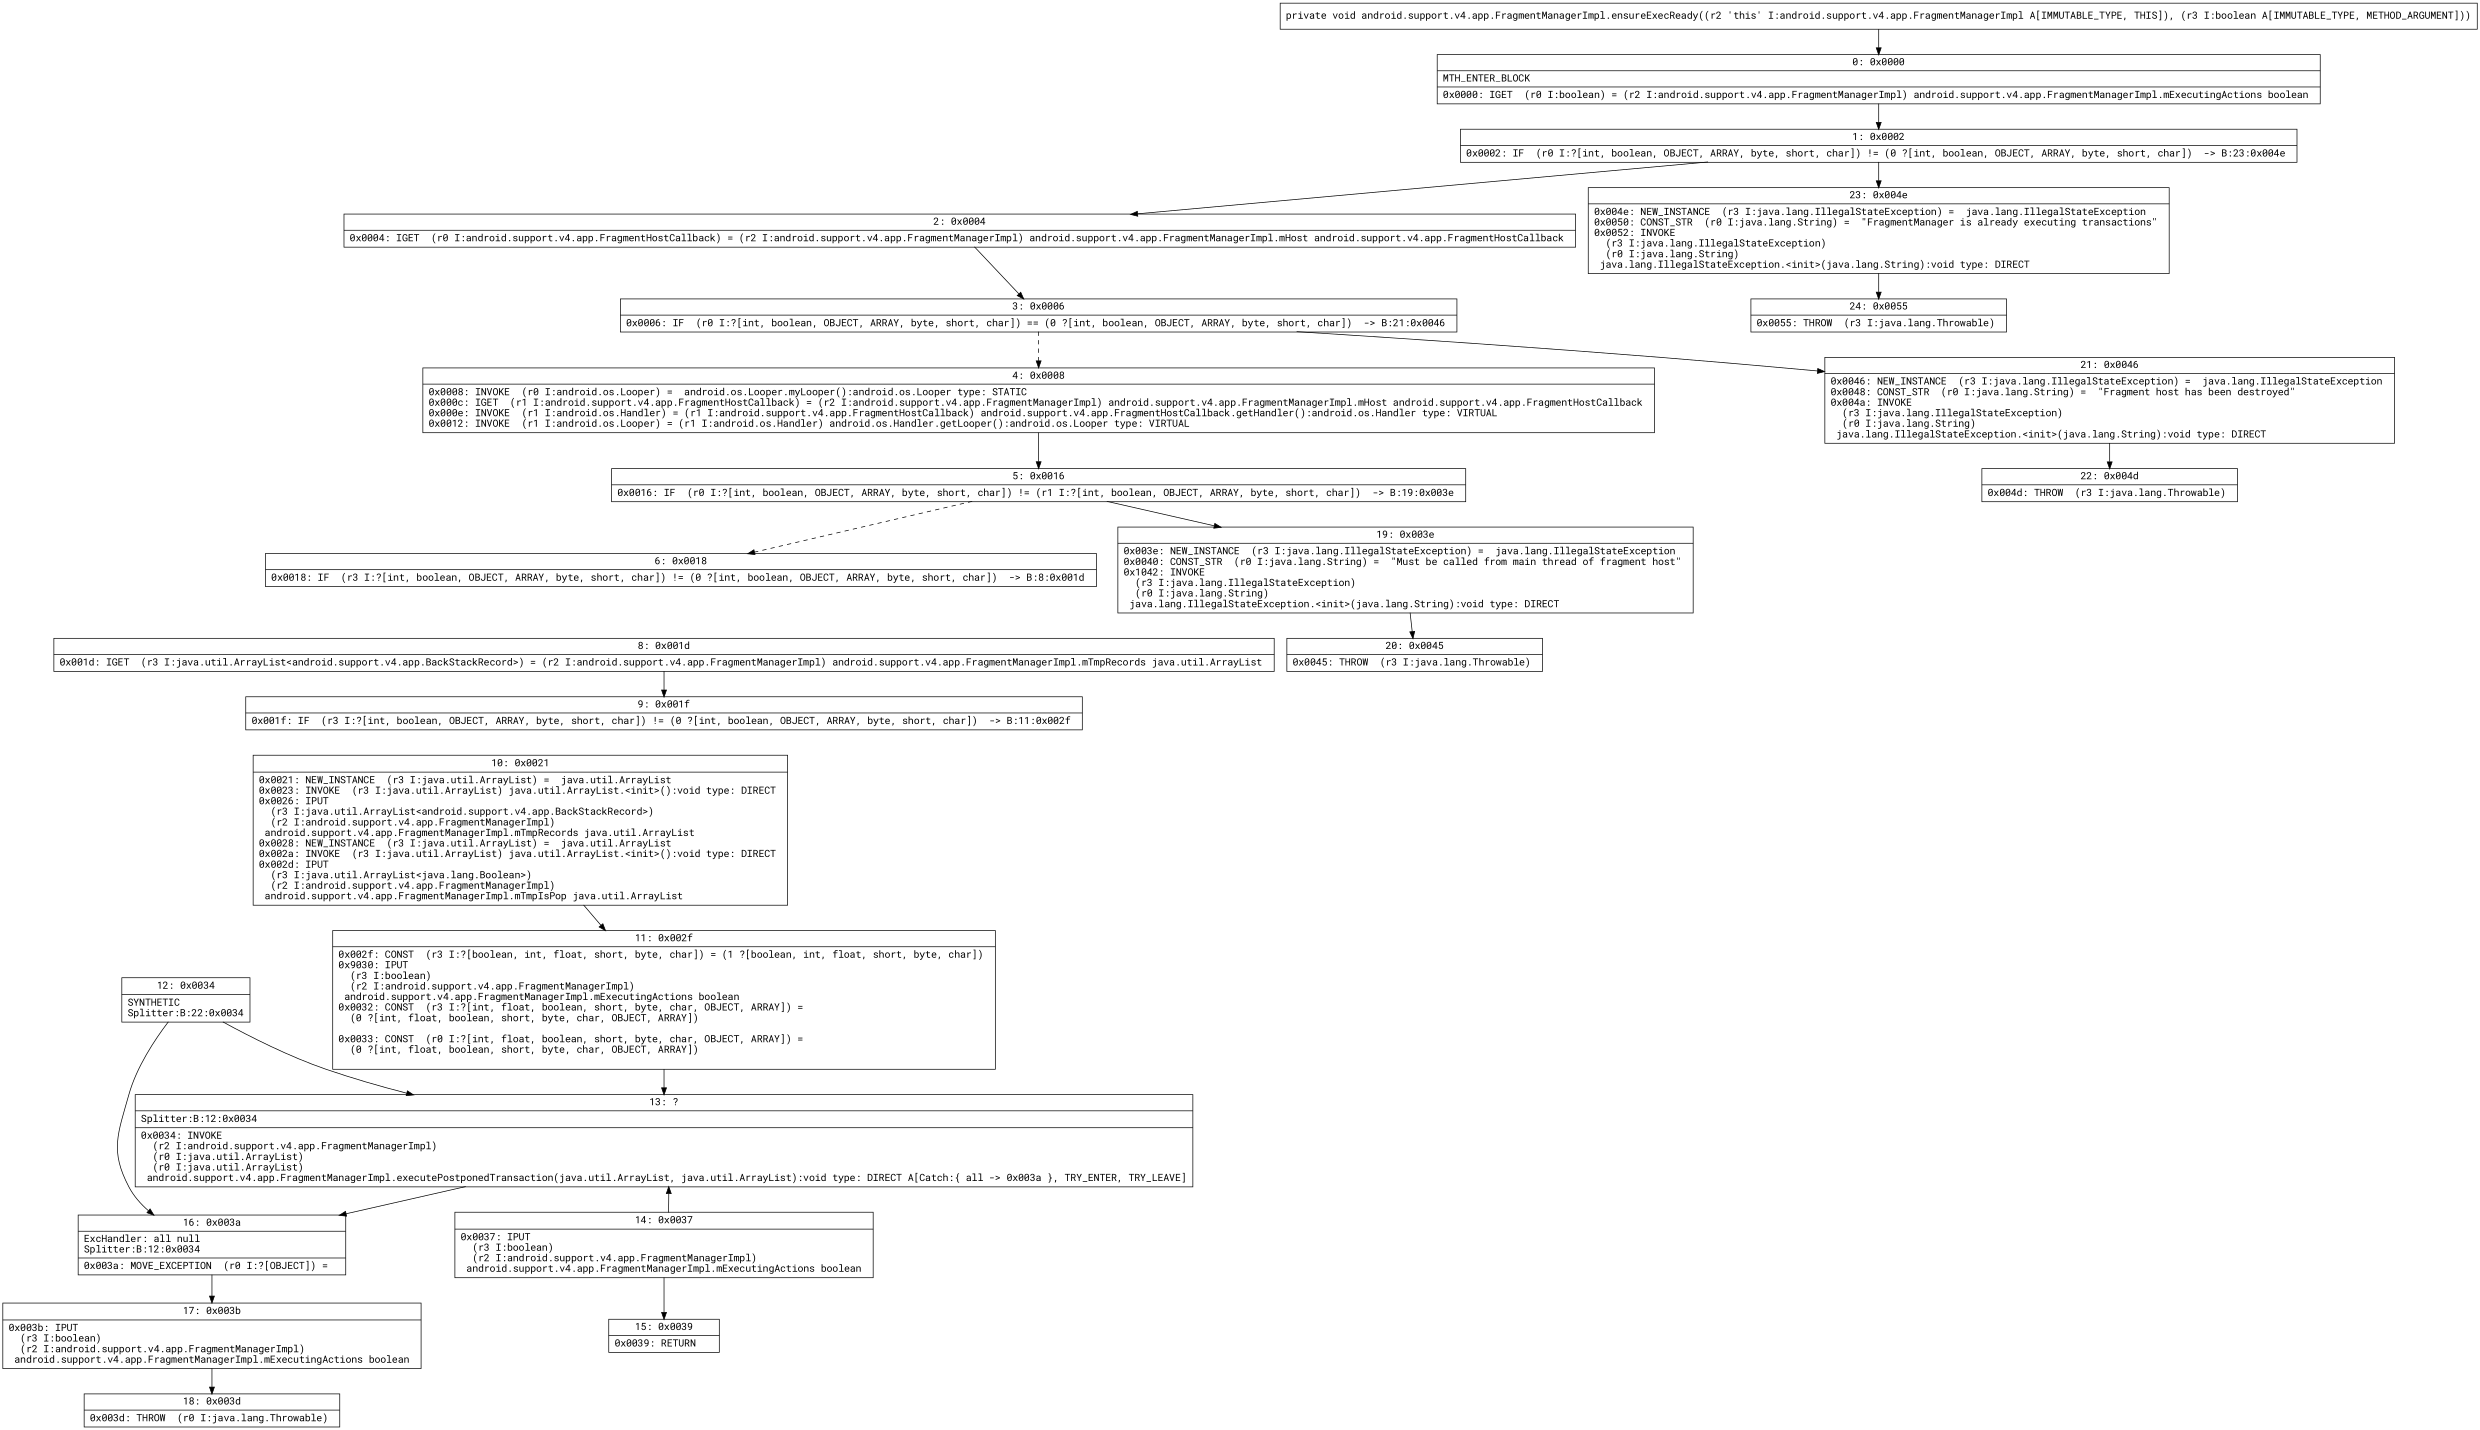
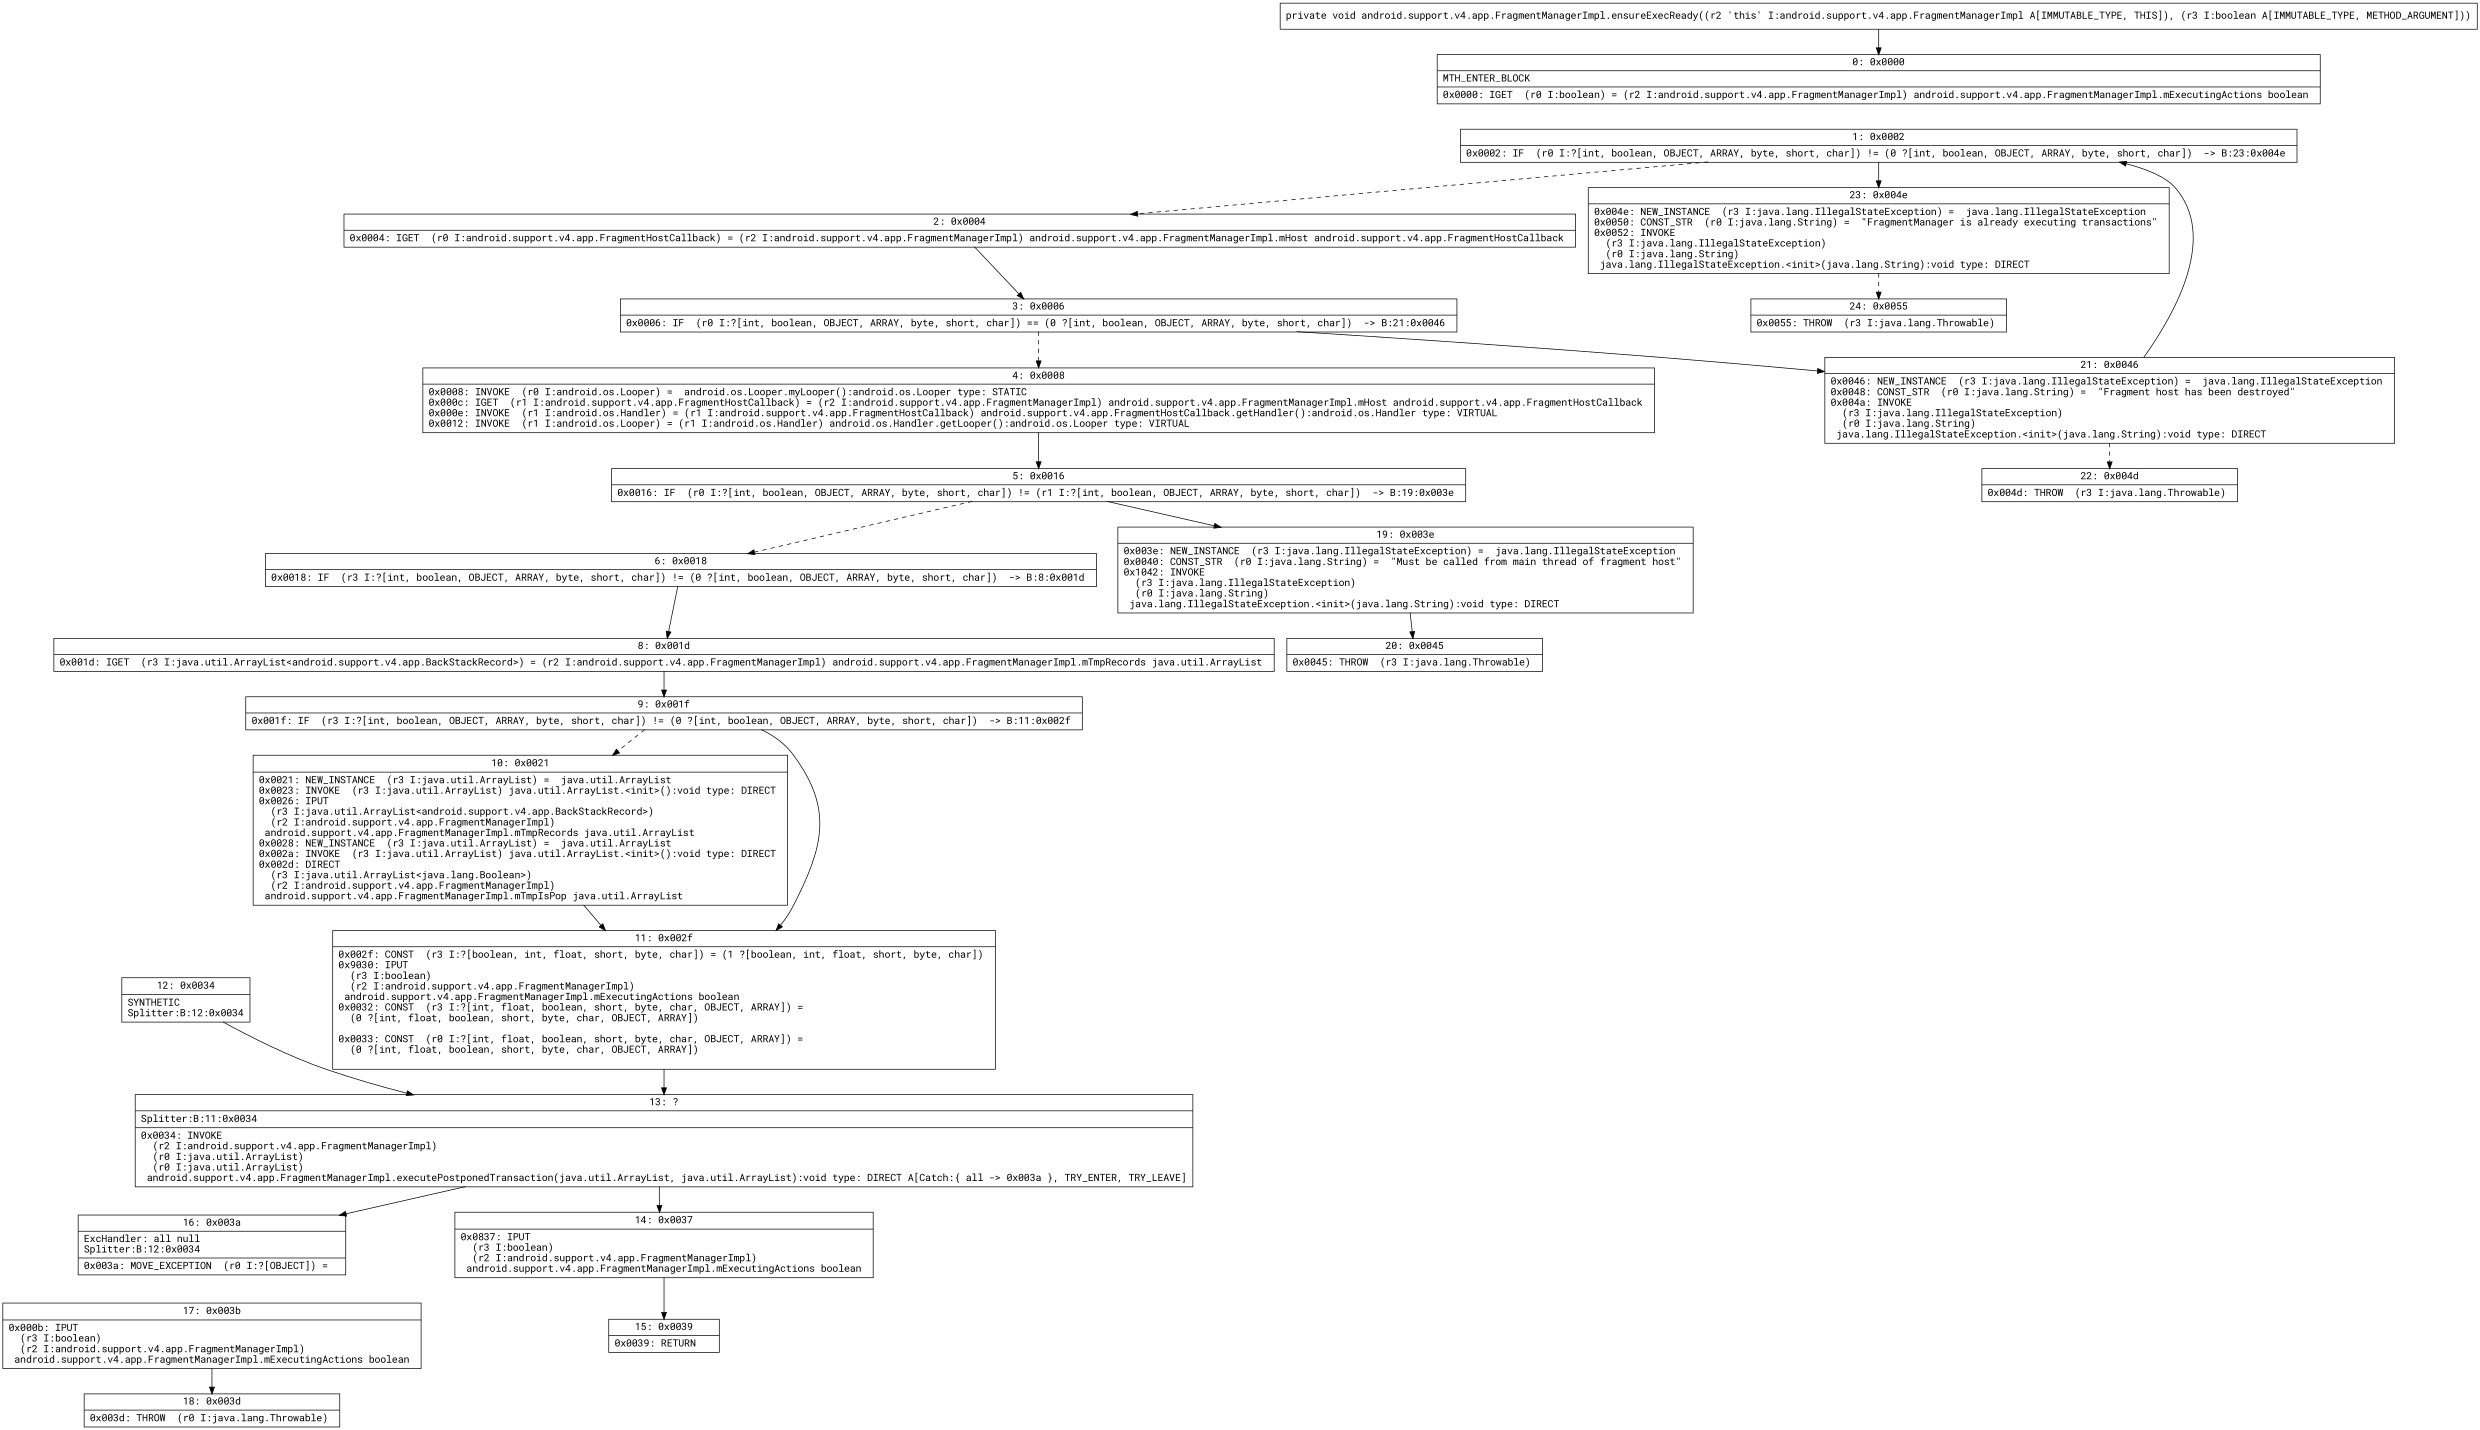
(1879, 113) -> (2192, 249)
(1423, 188) -> (1423, 188)
(1879, 283) -> (1879, 283)
(2110, 452) -> (2110, 452)
none -> (673, 609)
none -> (631, 740)
none -> (819, 821)
(300, 865) -> (306, 865)
(186, 1013) -> (186, 1013)
(123, 1115) -> none
(199, 1119) -> (199, 1119)
(669, 1203) -> (659, 1196)
(501, 1237) -> (501, 1237)
(212, 1285) -> none
(49, 1328) -> (49, 1328)
